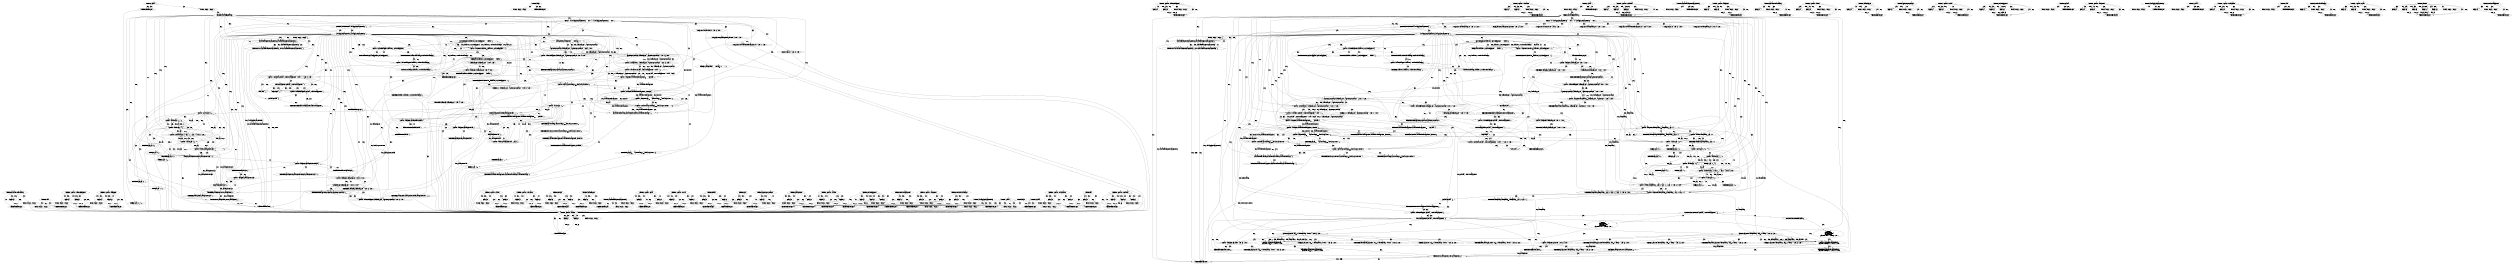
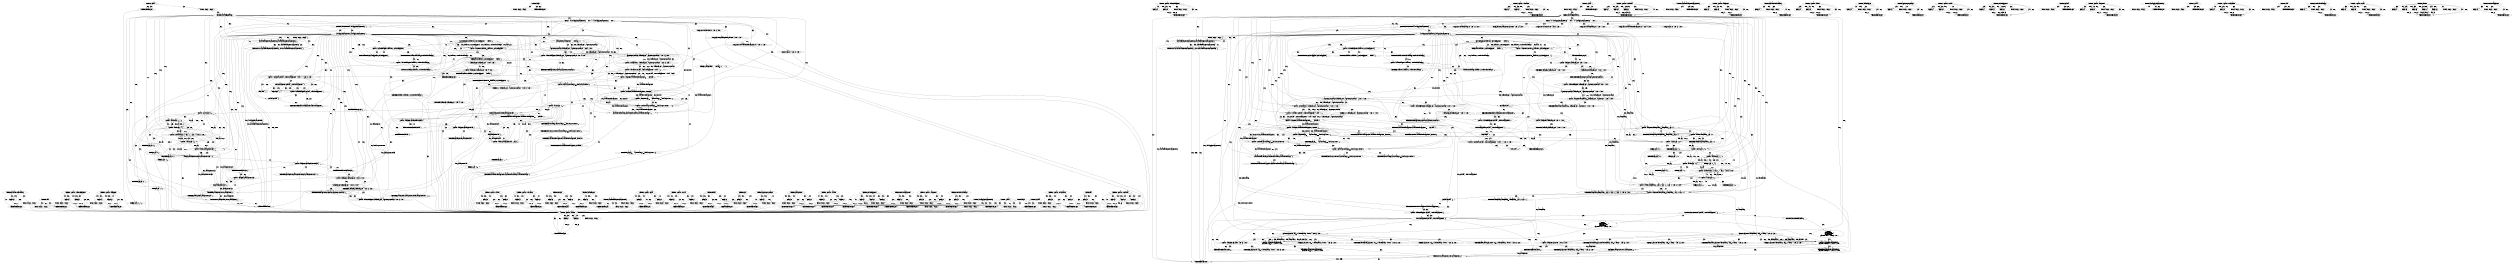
(1707, 27) -> none
(1528, 90) -> (1543, 80)
(349, 182) -> (346, 174)
